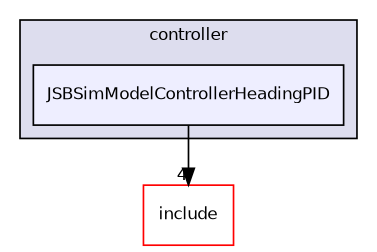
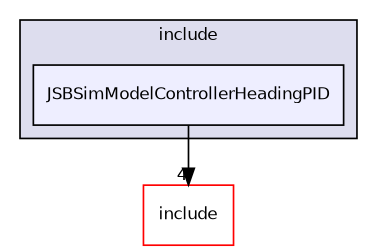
(188, 36) -> (188, 36)
